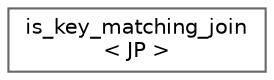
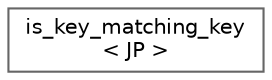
(137, 40) -> (136, 40)
